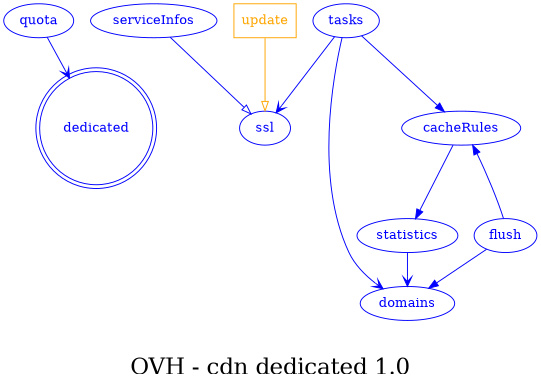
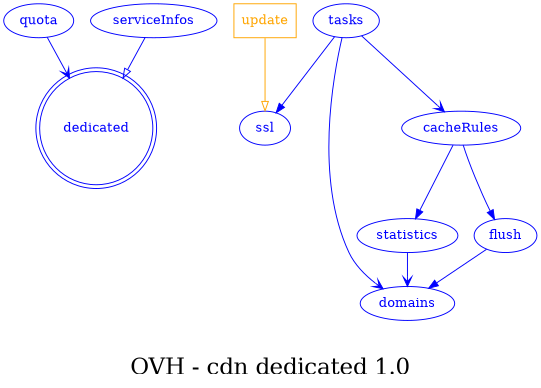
(308, 71) -> (308, 71)
(400, 71) -> (400, 71)
(207, 72) -> (136, 54)
(491, 186) -> (476, 178)
